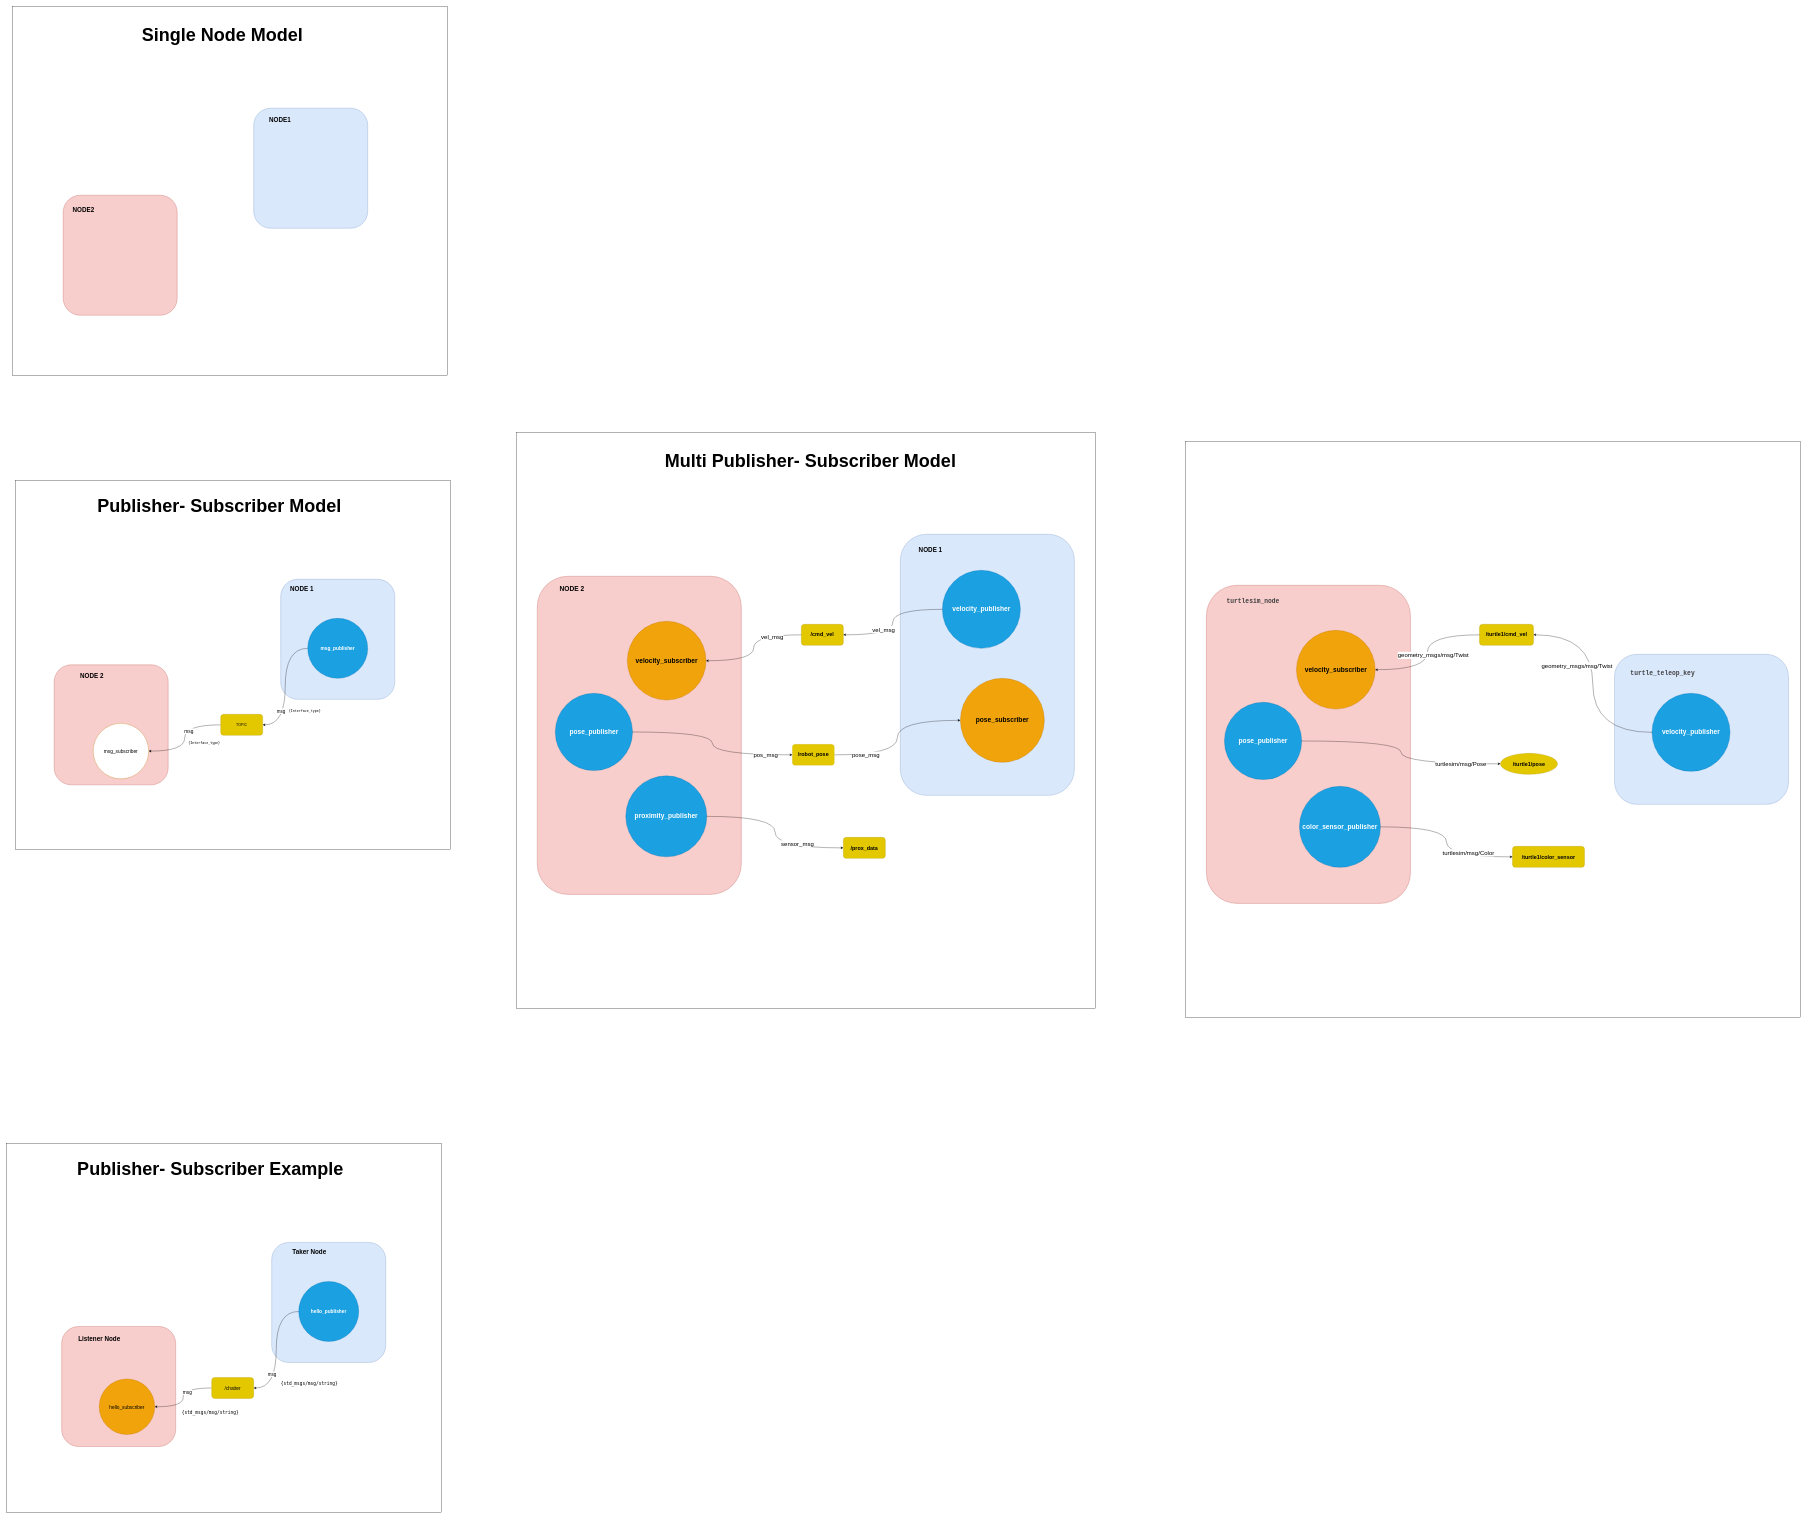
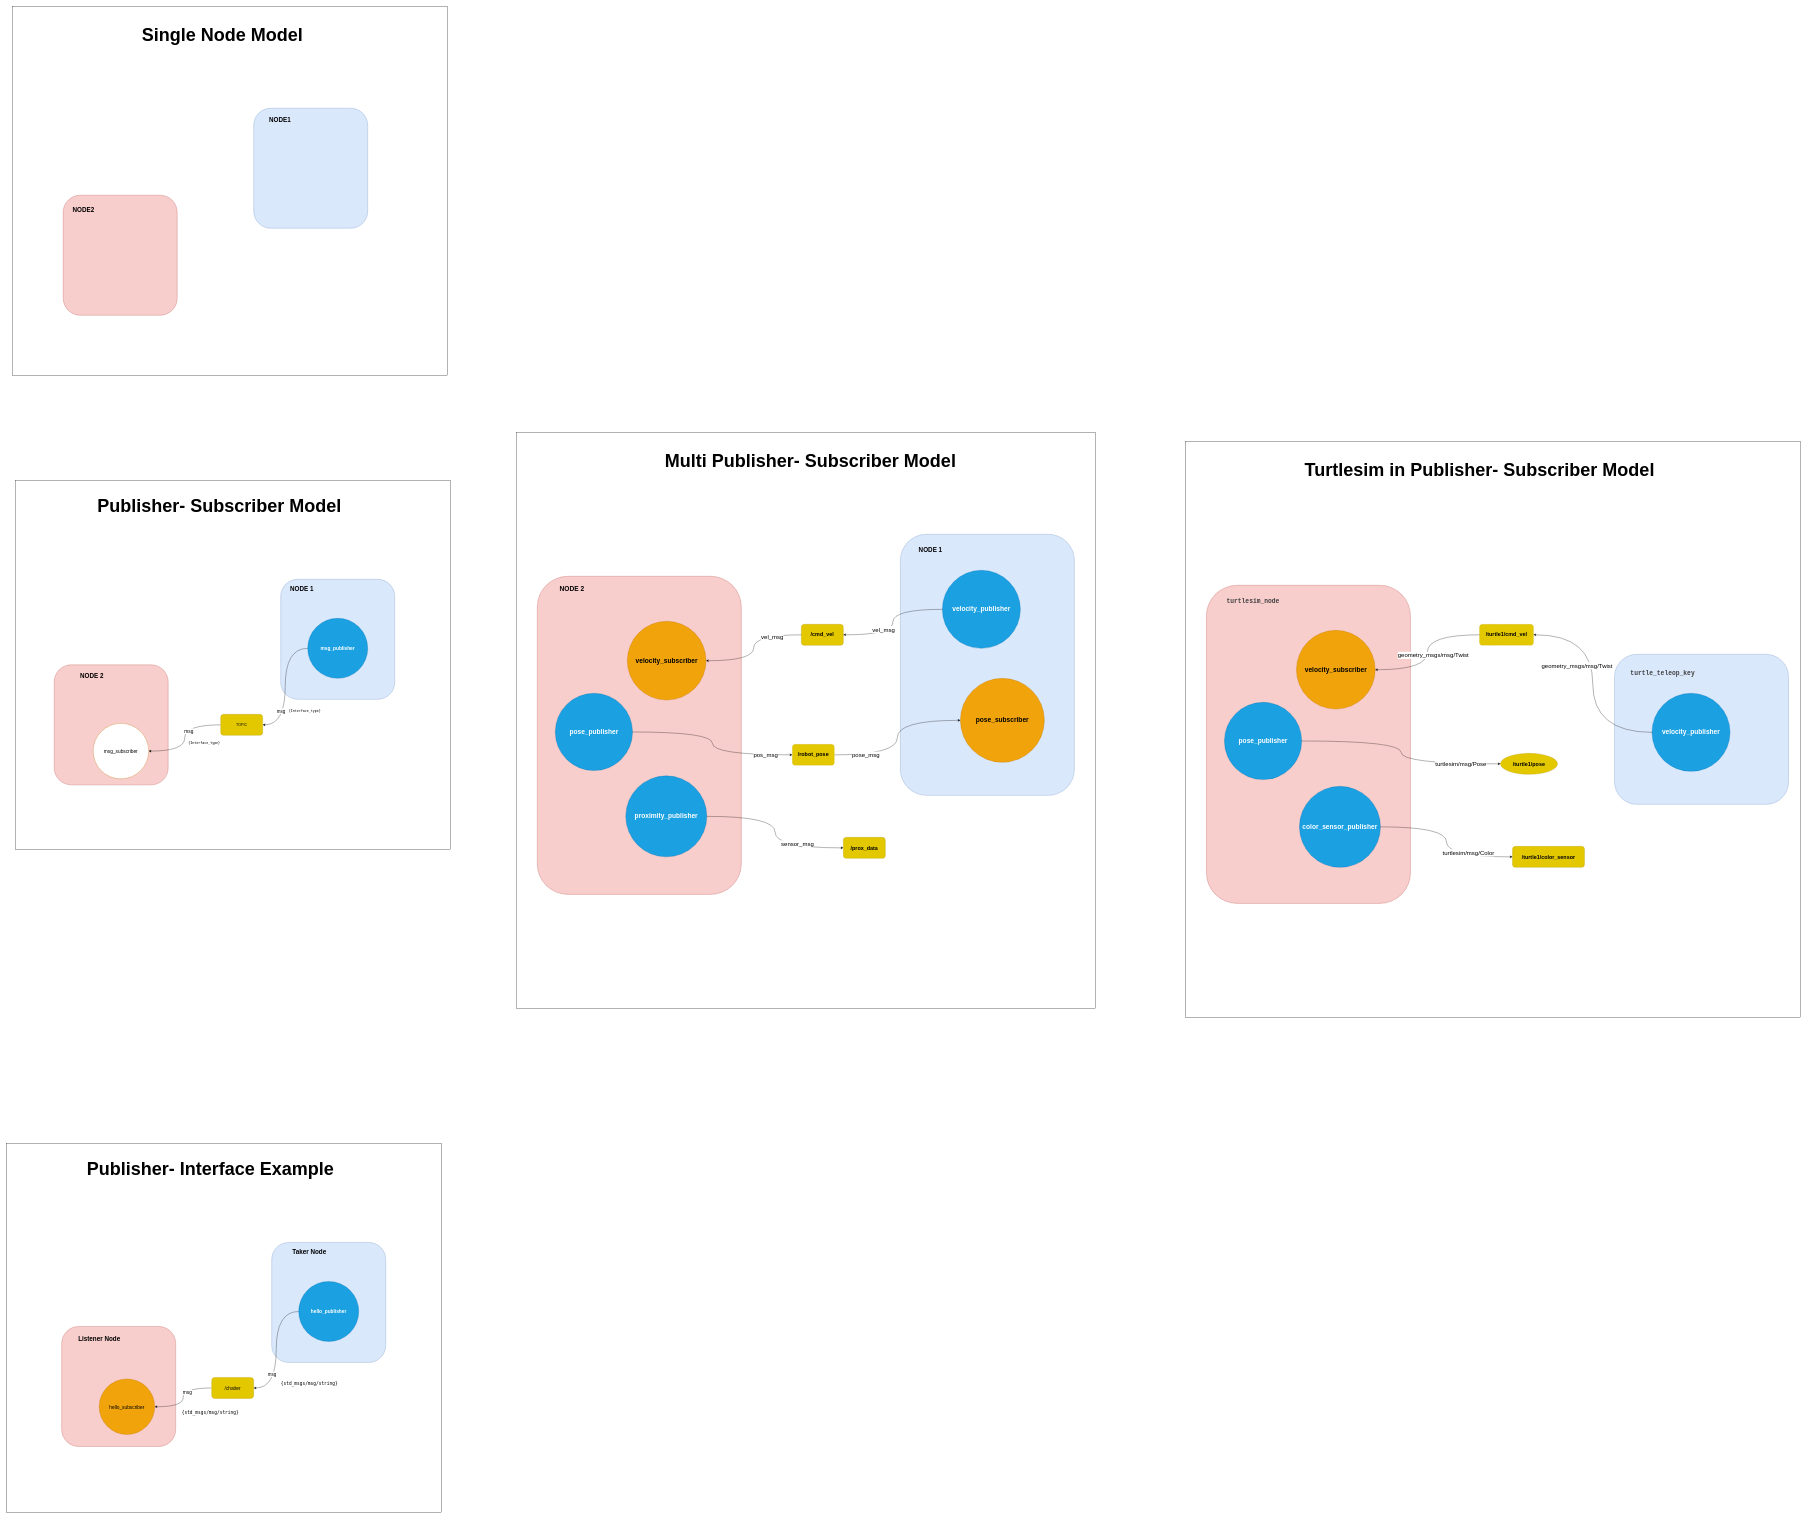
none -> (1479, 470)
(1506, 635) -> (1506, 635)
(210, 1169) -> (210, 1169)
